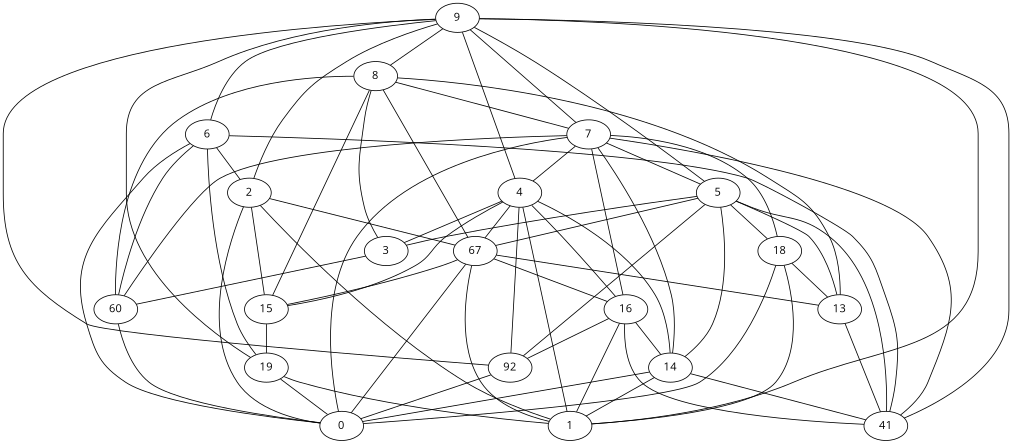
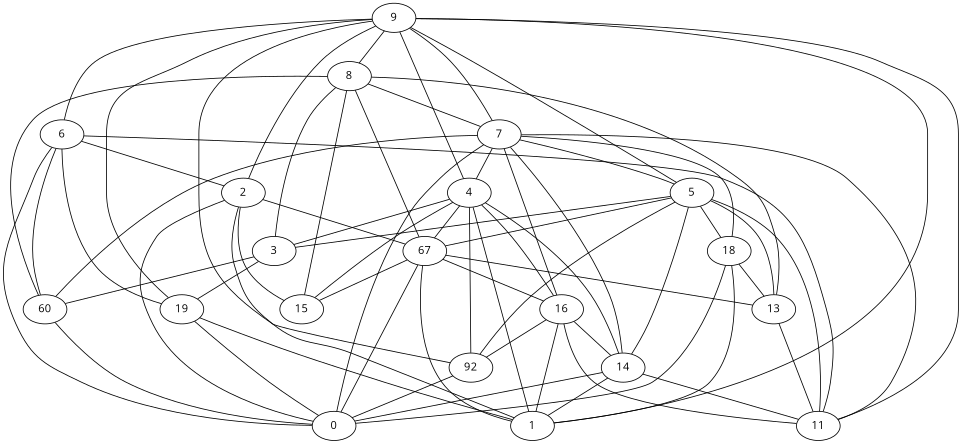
(266, 339) -> (230, 279)
(886, 426) -> (818, 426)
